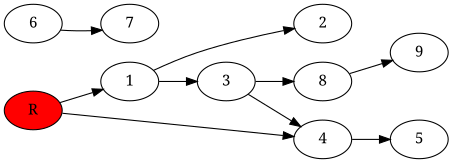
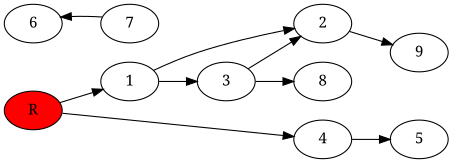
(76, 31) -> (87, 16)
(366, 69) -> (366, 37)
(270, 108) -> (270, 55)
